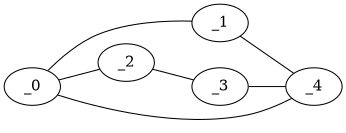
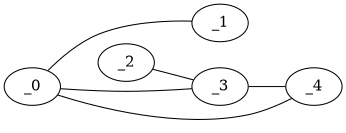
(267, 55) -> none
(79, 75) -> (126, 91)
